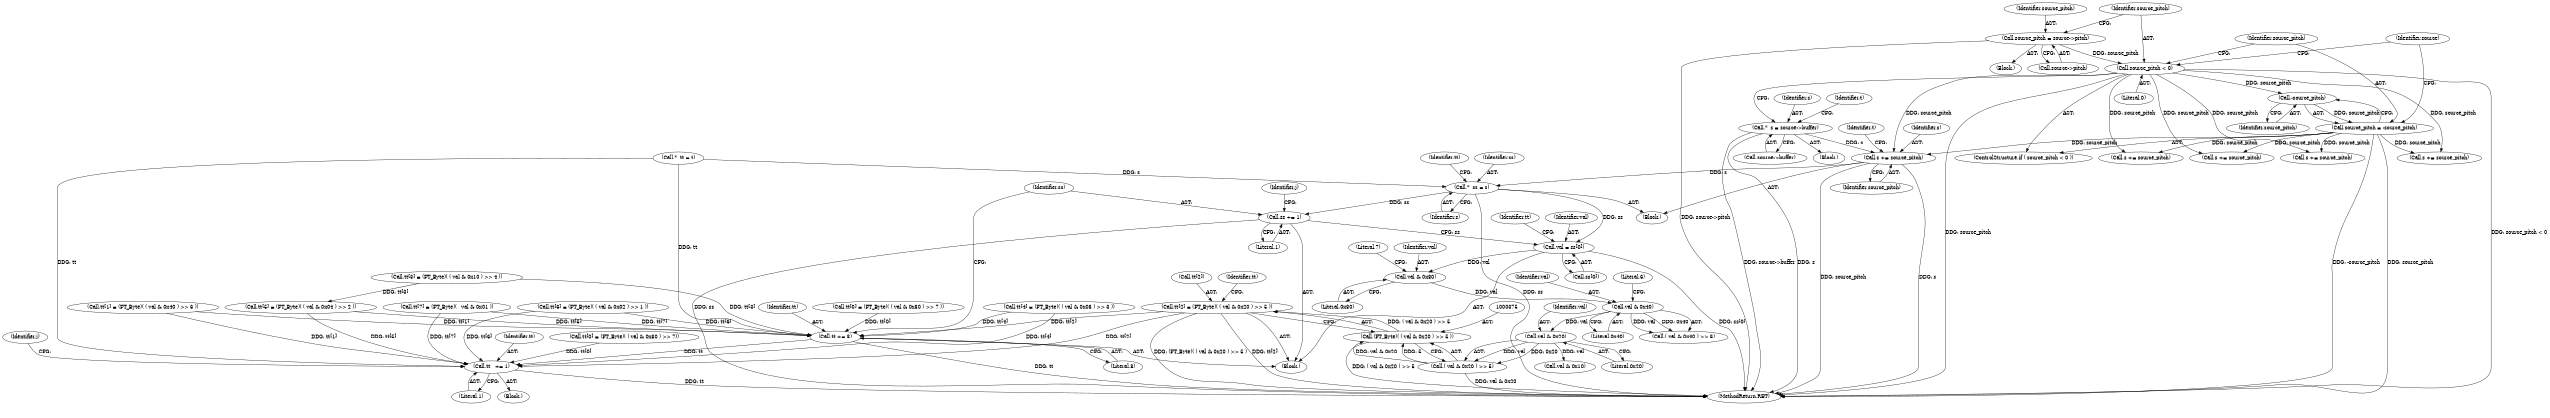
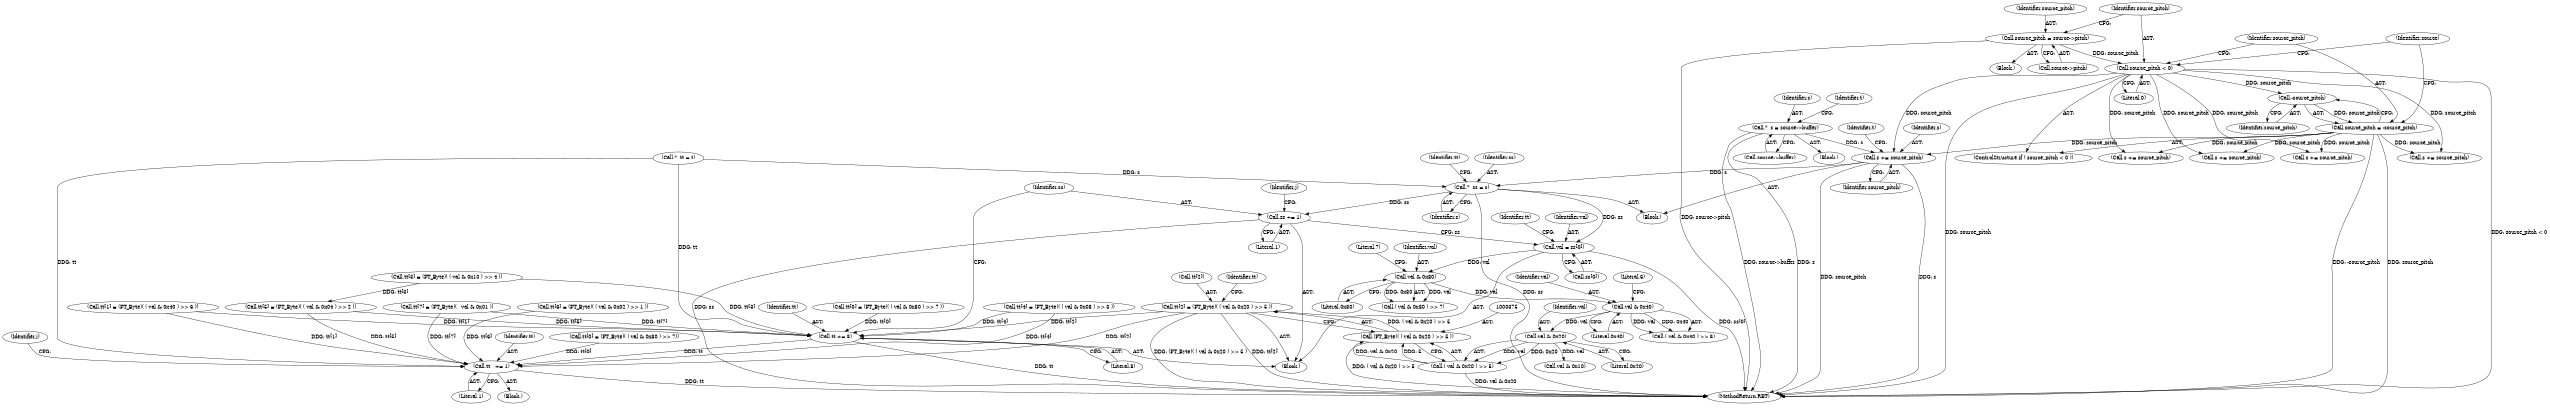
(1918, 79) -> (2122, 82)
none -> (1413, 307)
(716, 326) -> none
